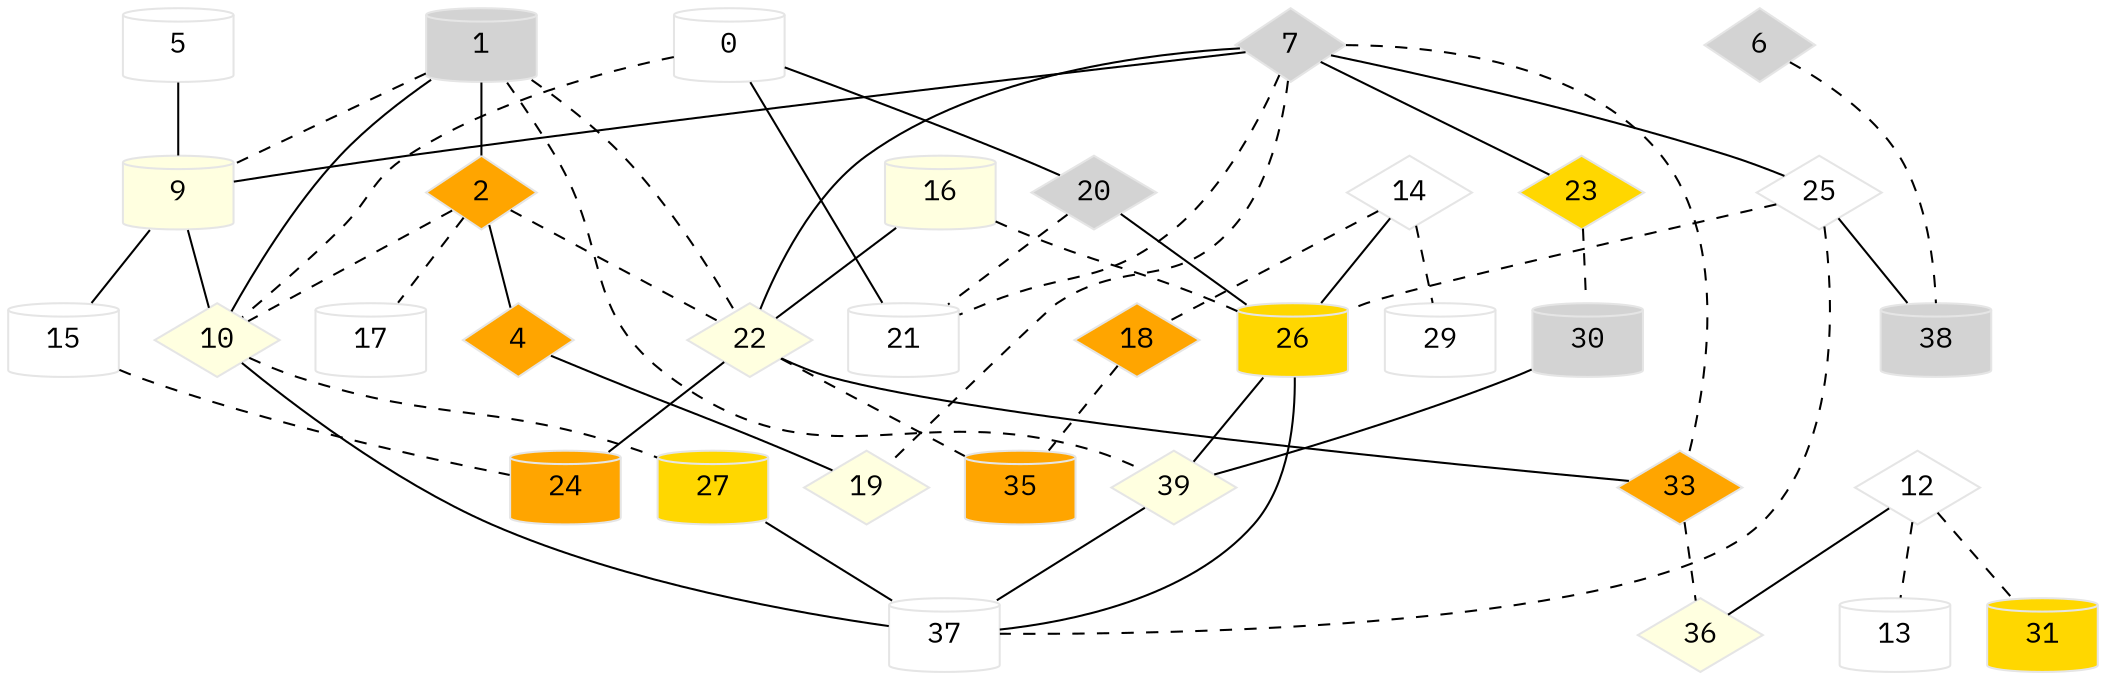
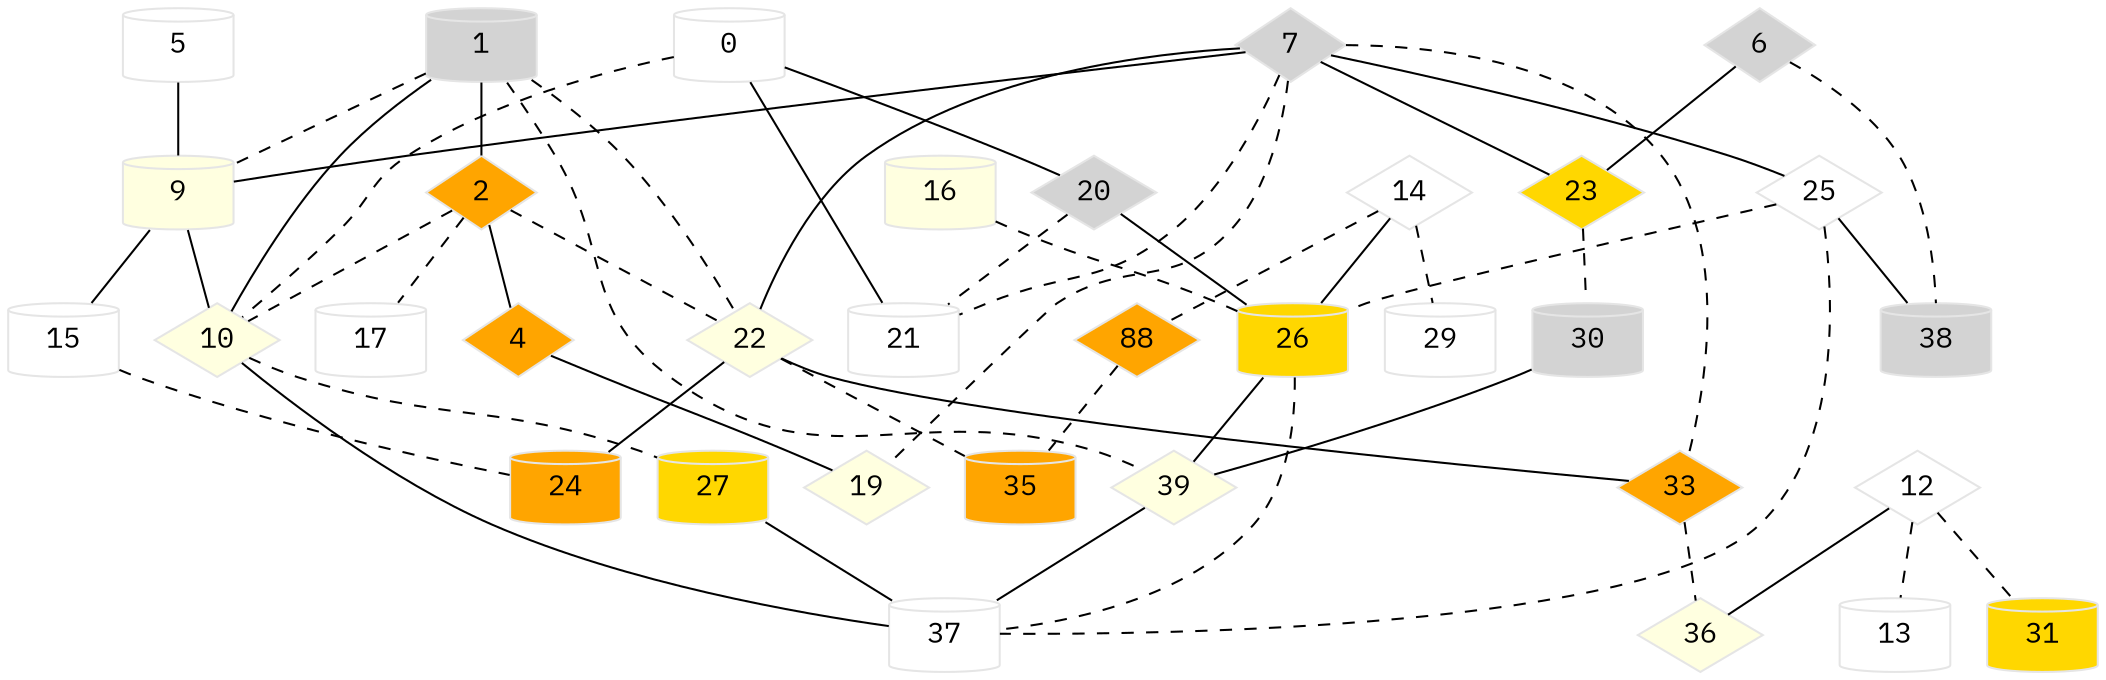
none -> (1671, 118)
(836, 273) -> none
(1137, 340) -> (1137, 340)
(1206, 564) -> (1206, 564)
